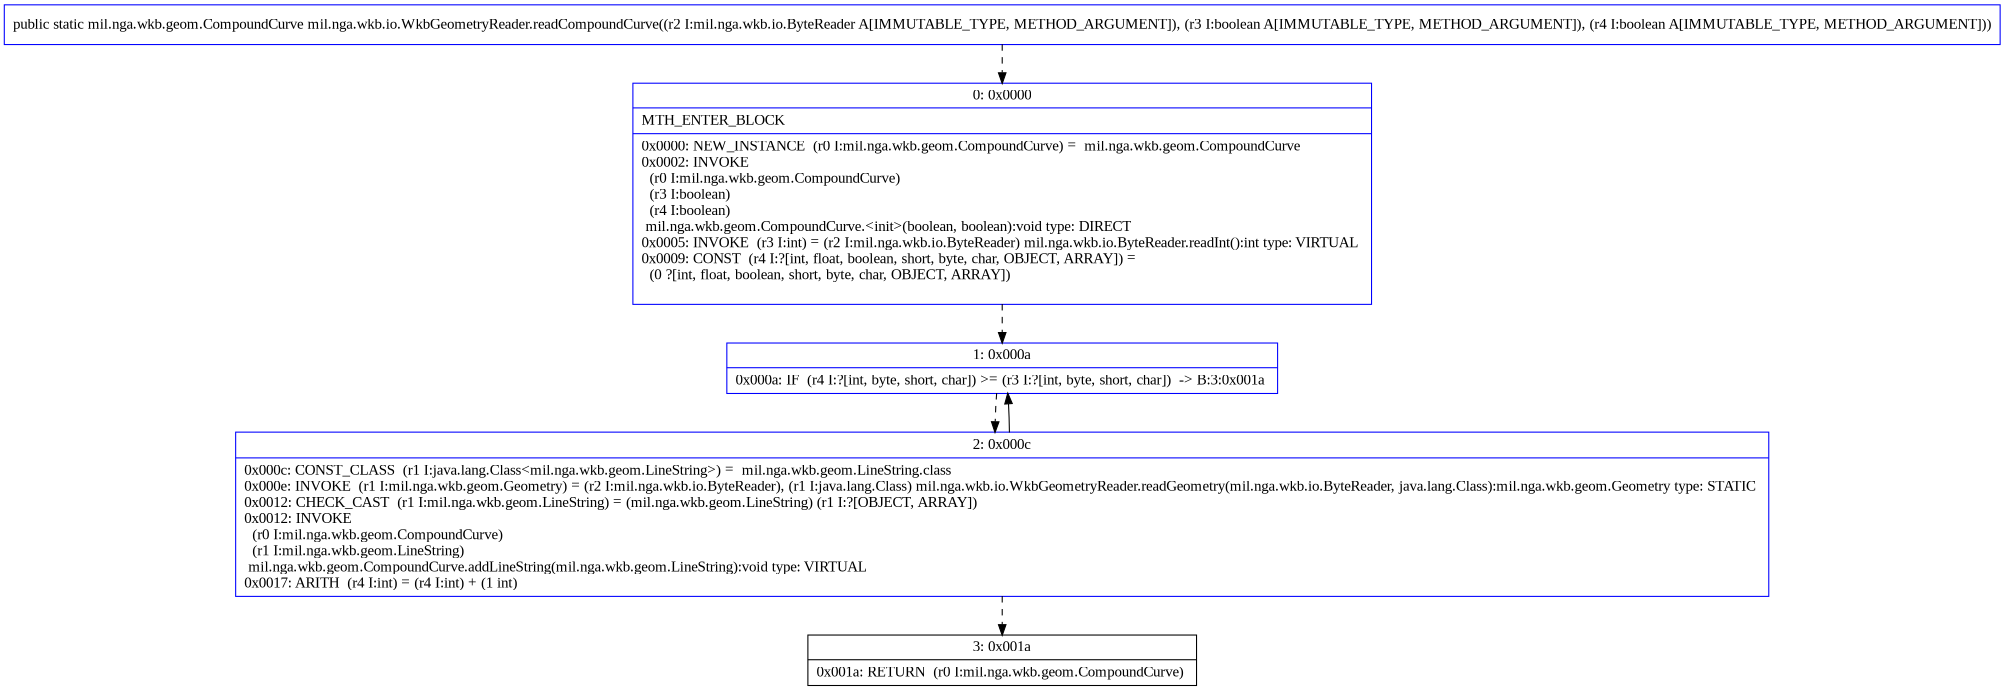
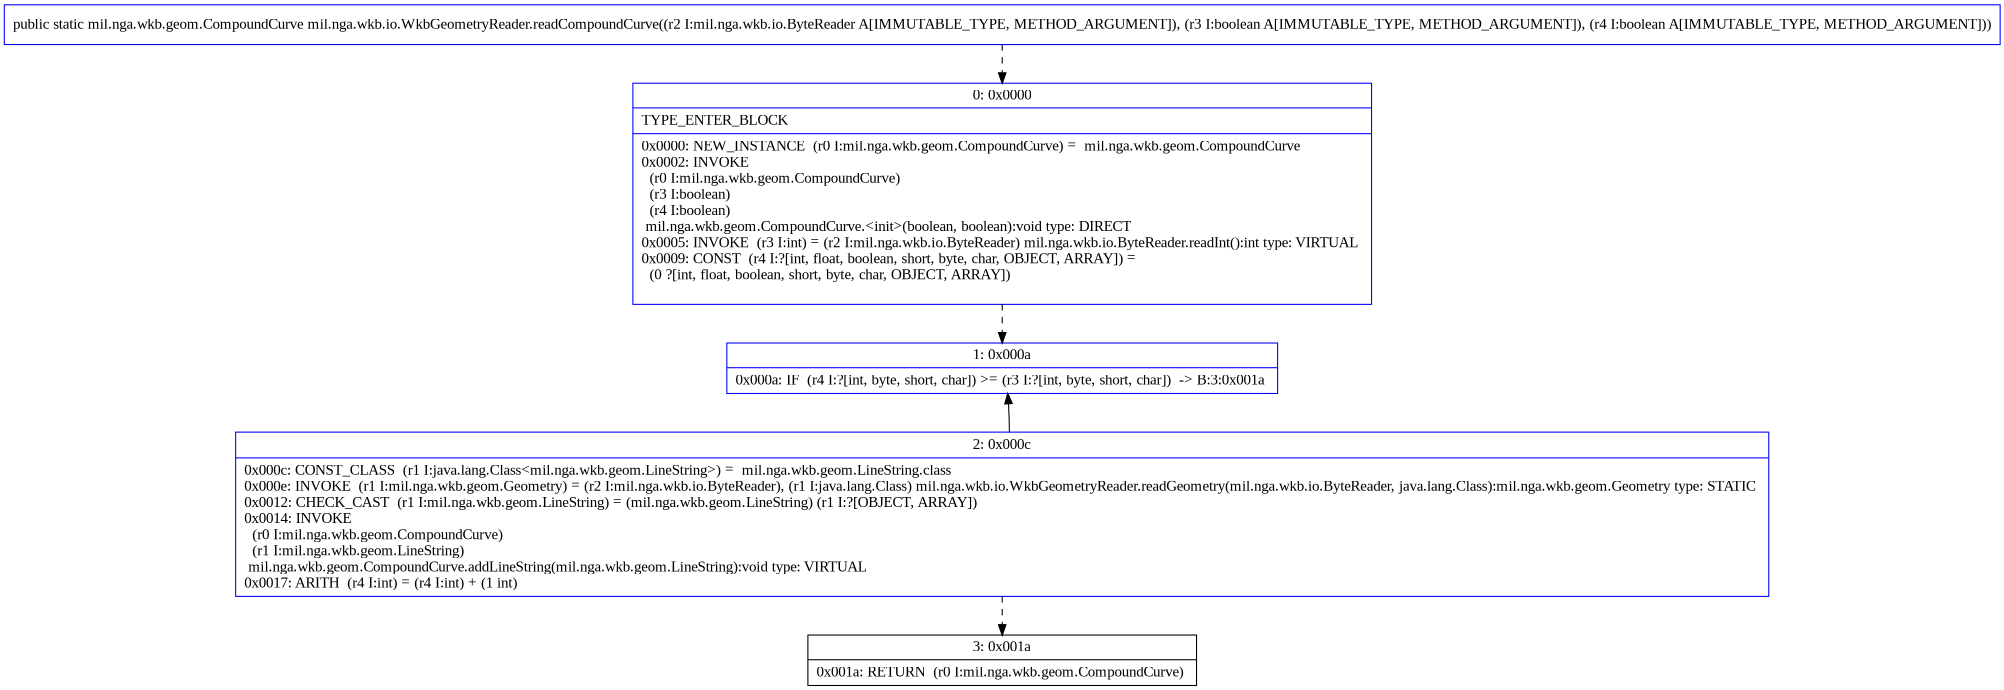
(713, 120) -> (715, 120)
(996, 407) -> none
(302, 519) -> (302, 519)
